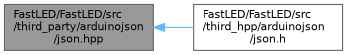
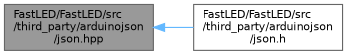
(268, 27) -> (268, 27)
